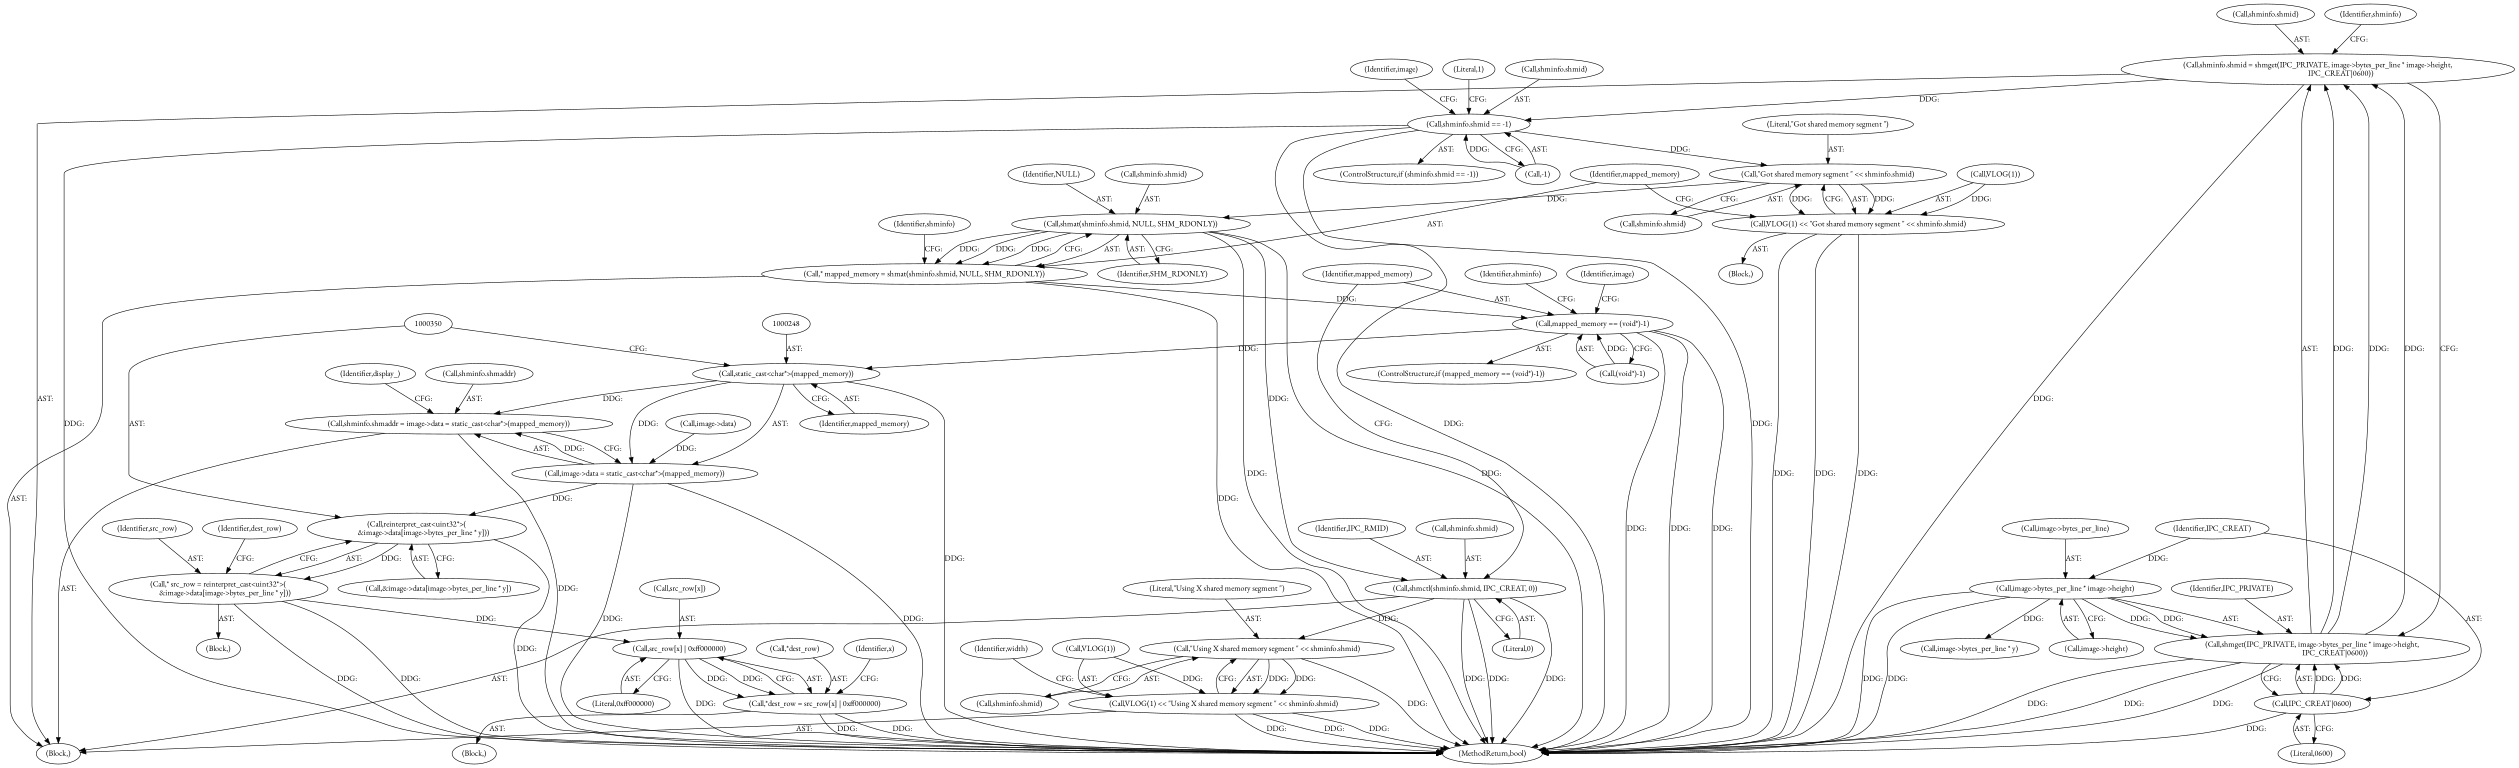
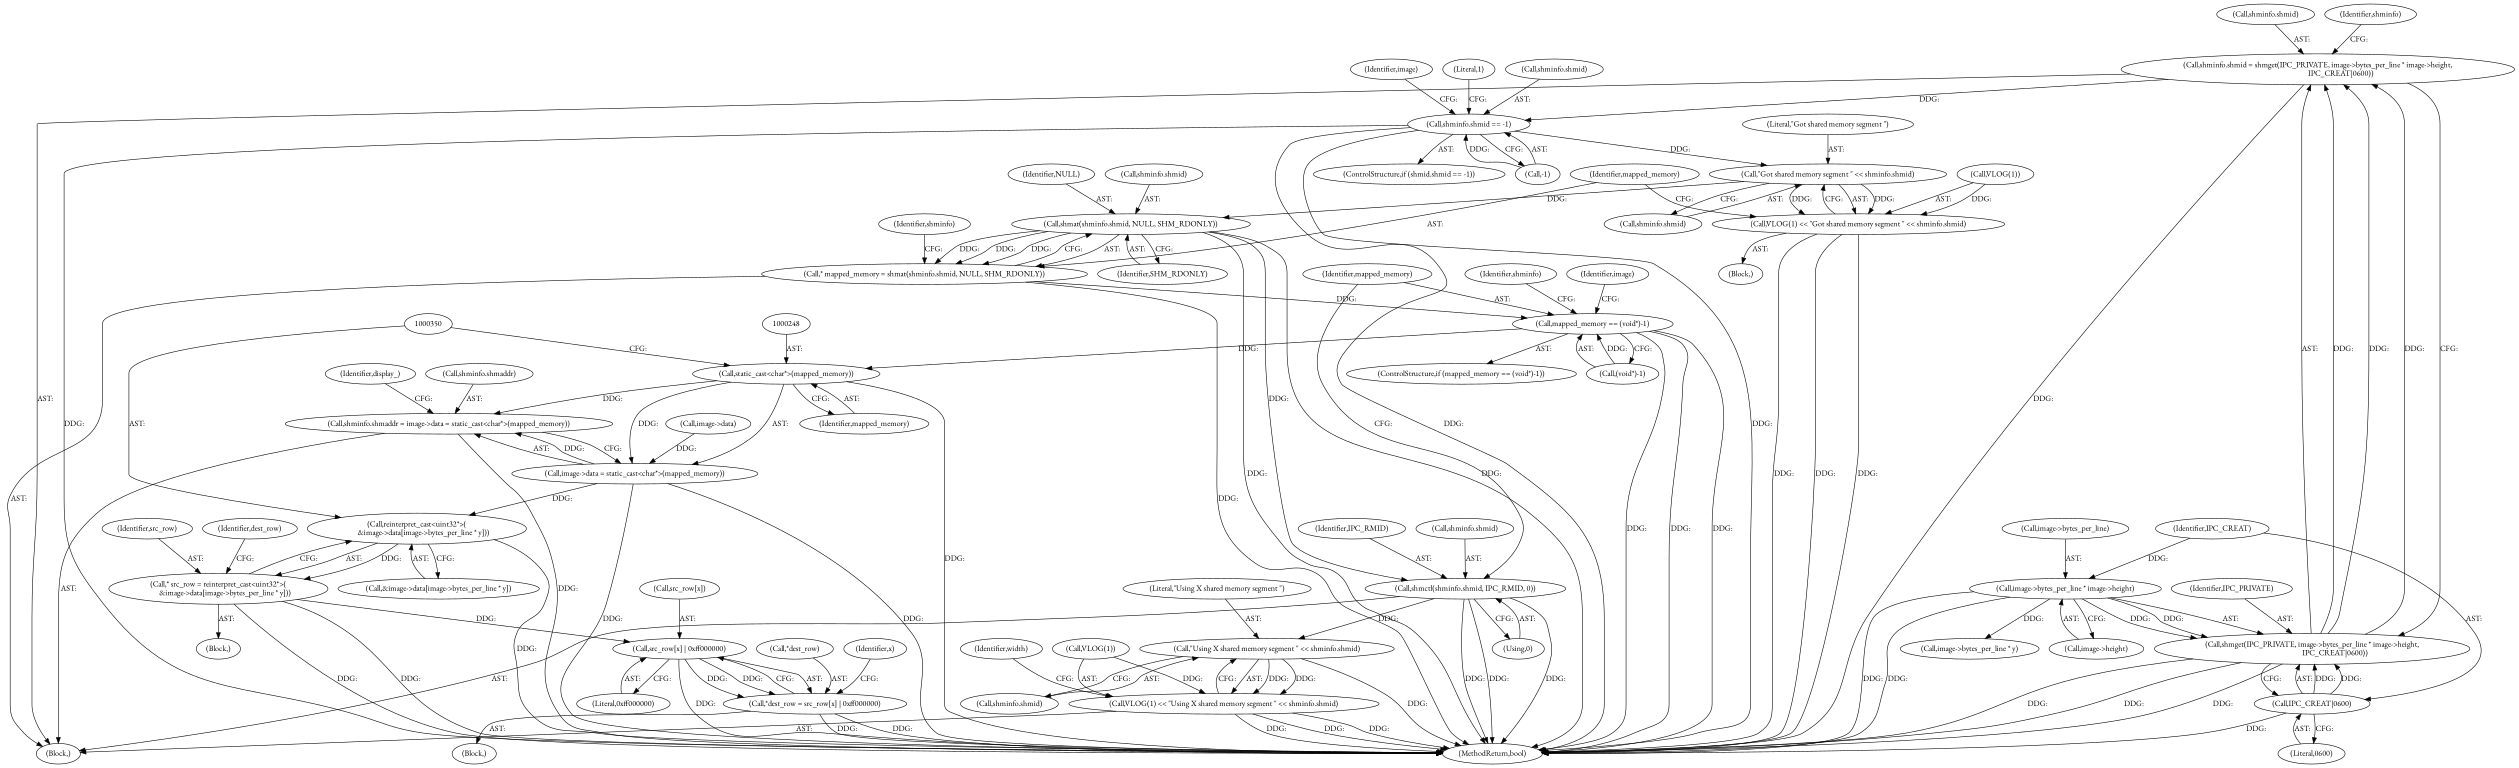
(1409, 174) -> (1409, 174)
(1465, 589) -> (1465, 589)
(1518, 649) -> (1518, 649)
